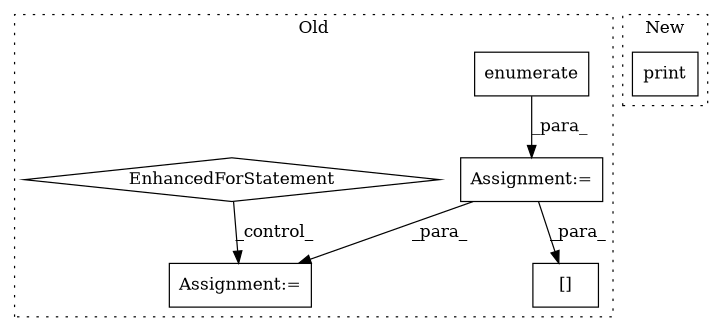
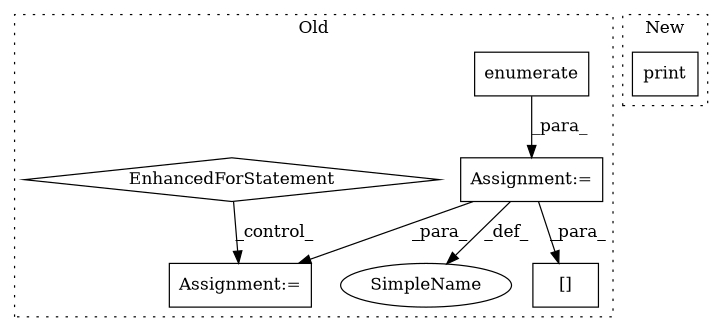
none -> (426, 285)
